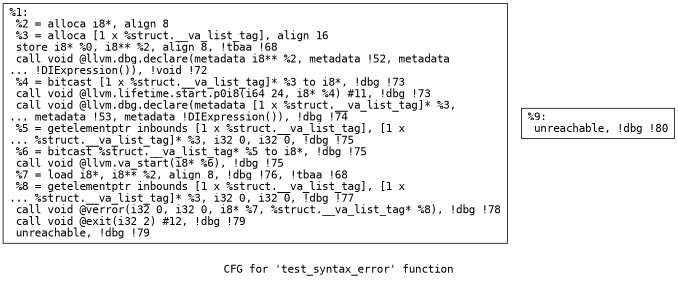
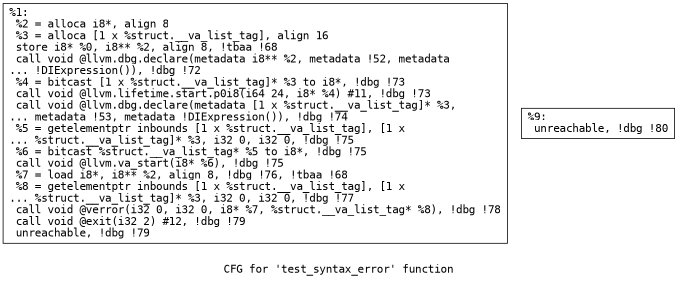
(108, 71) -> (105, 71)
